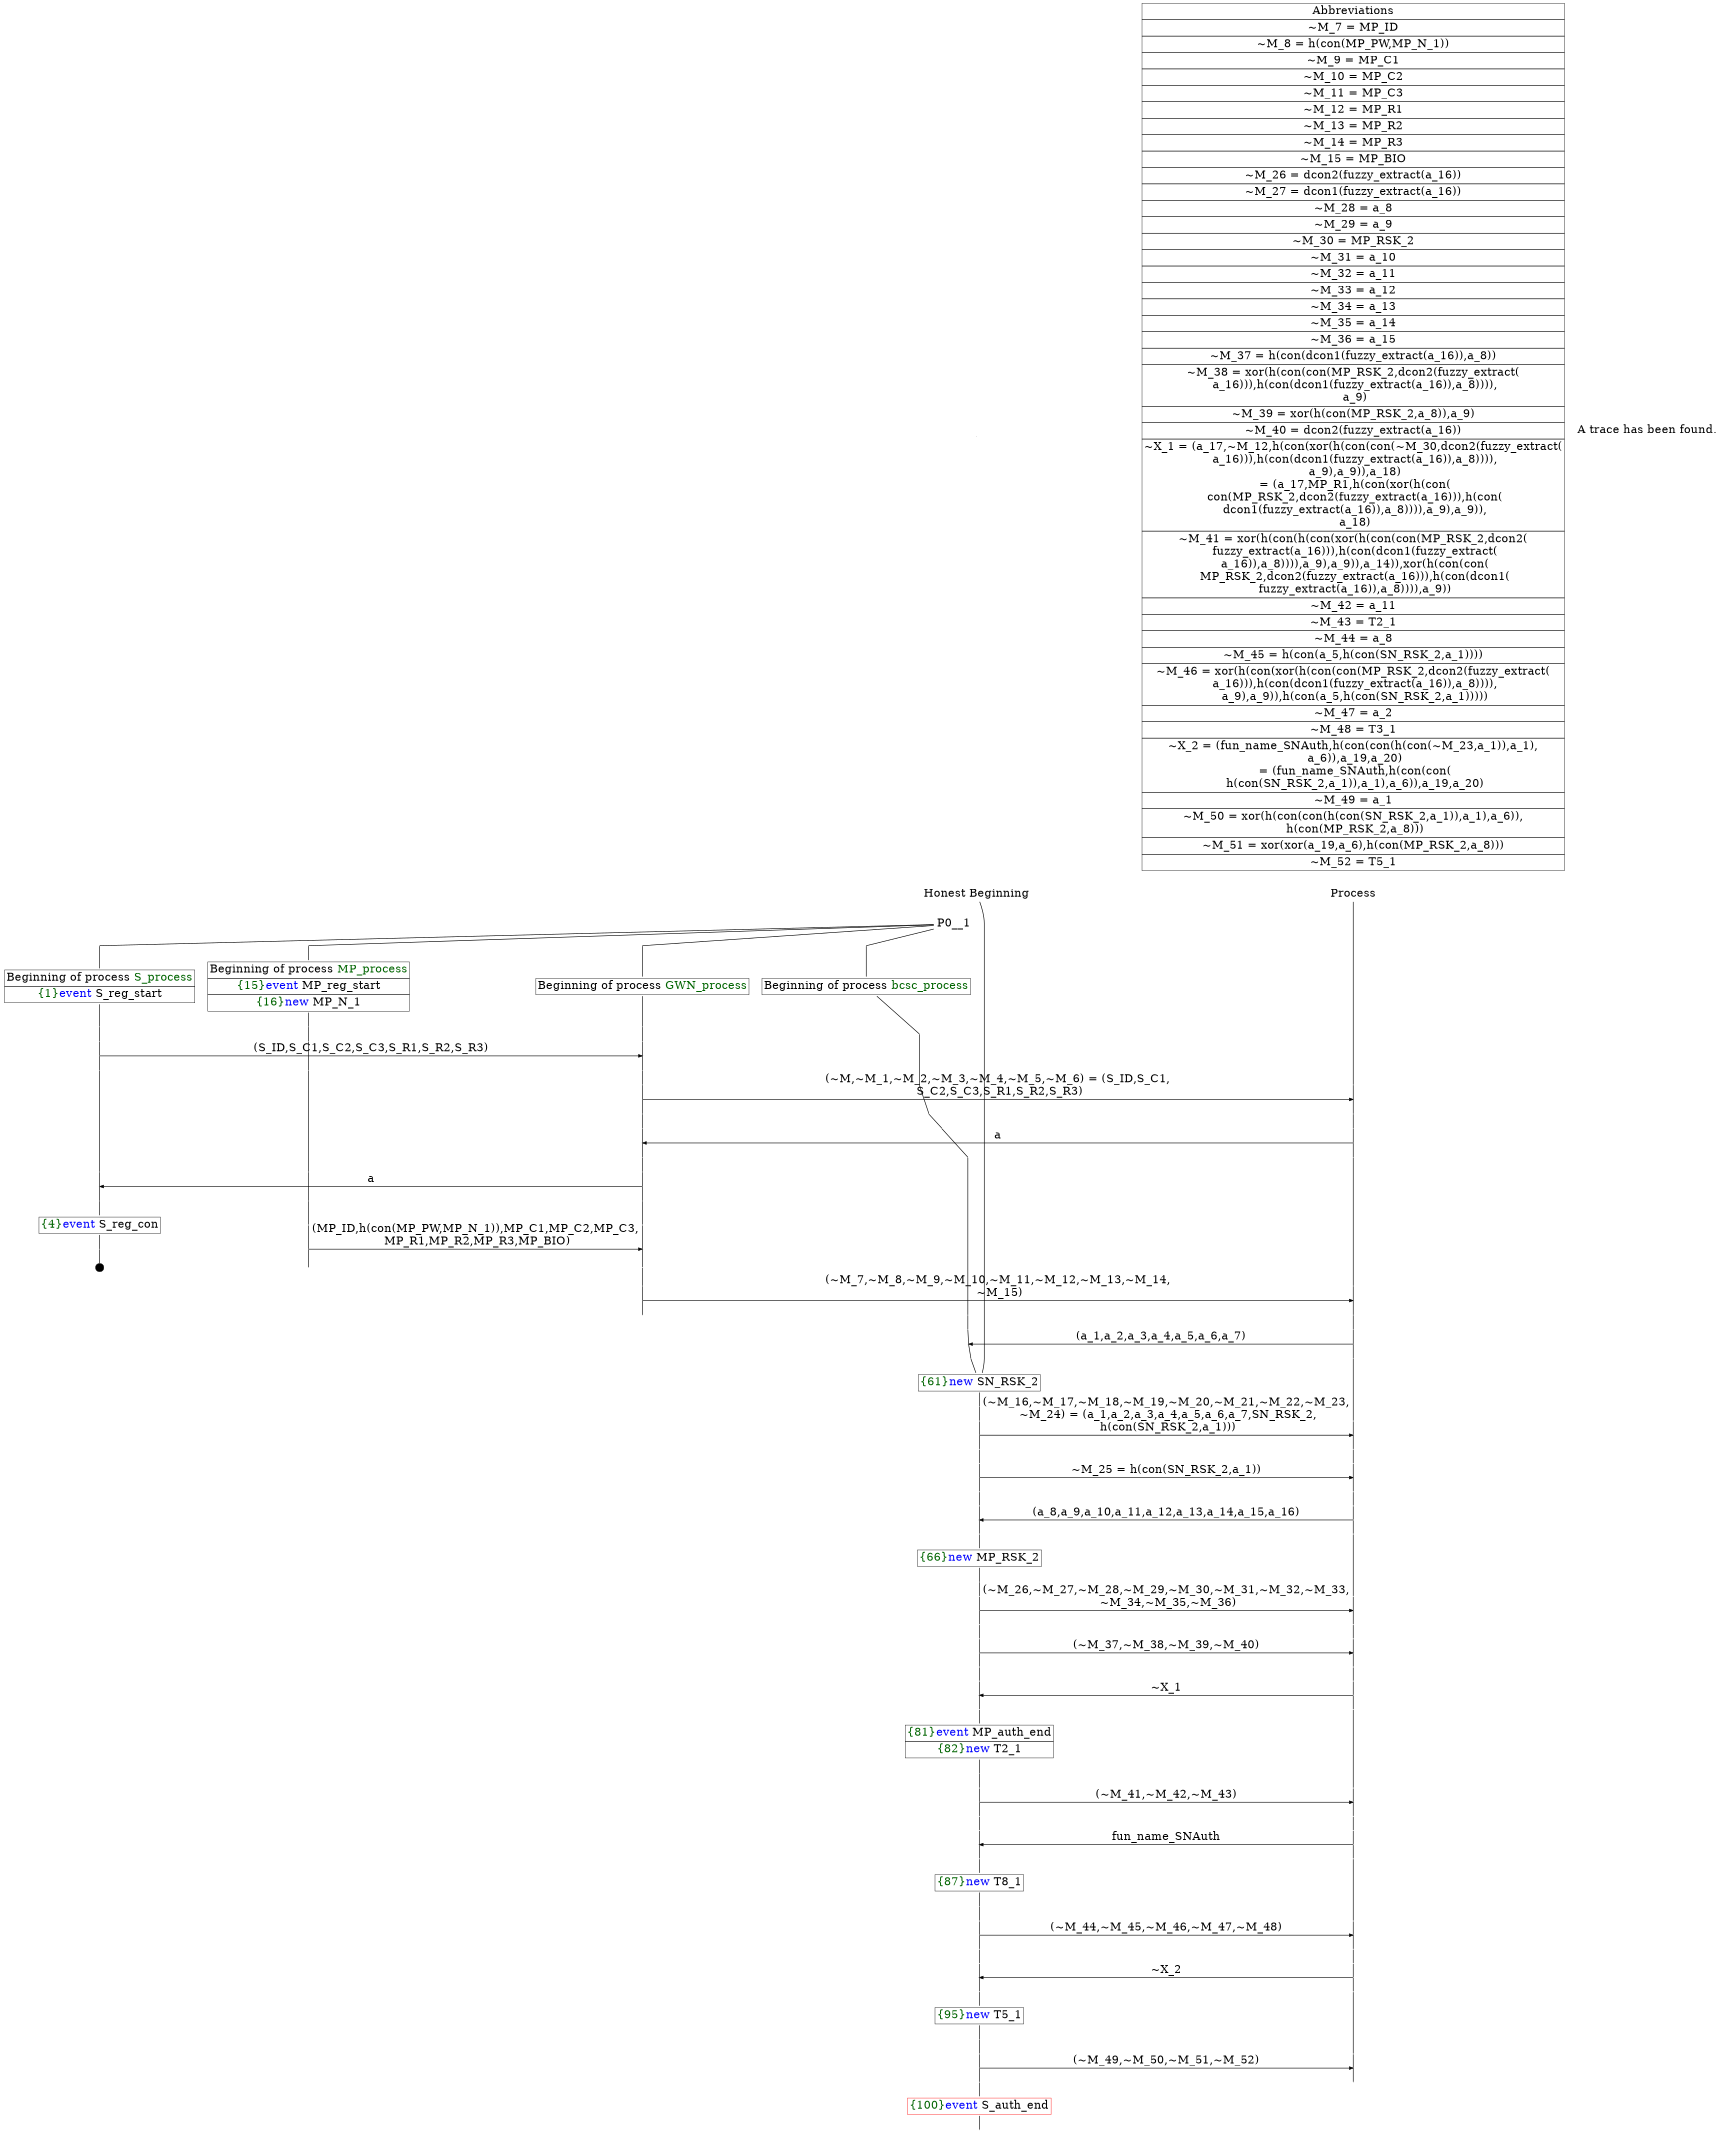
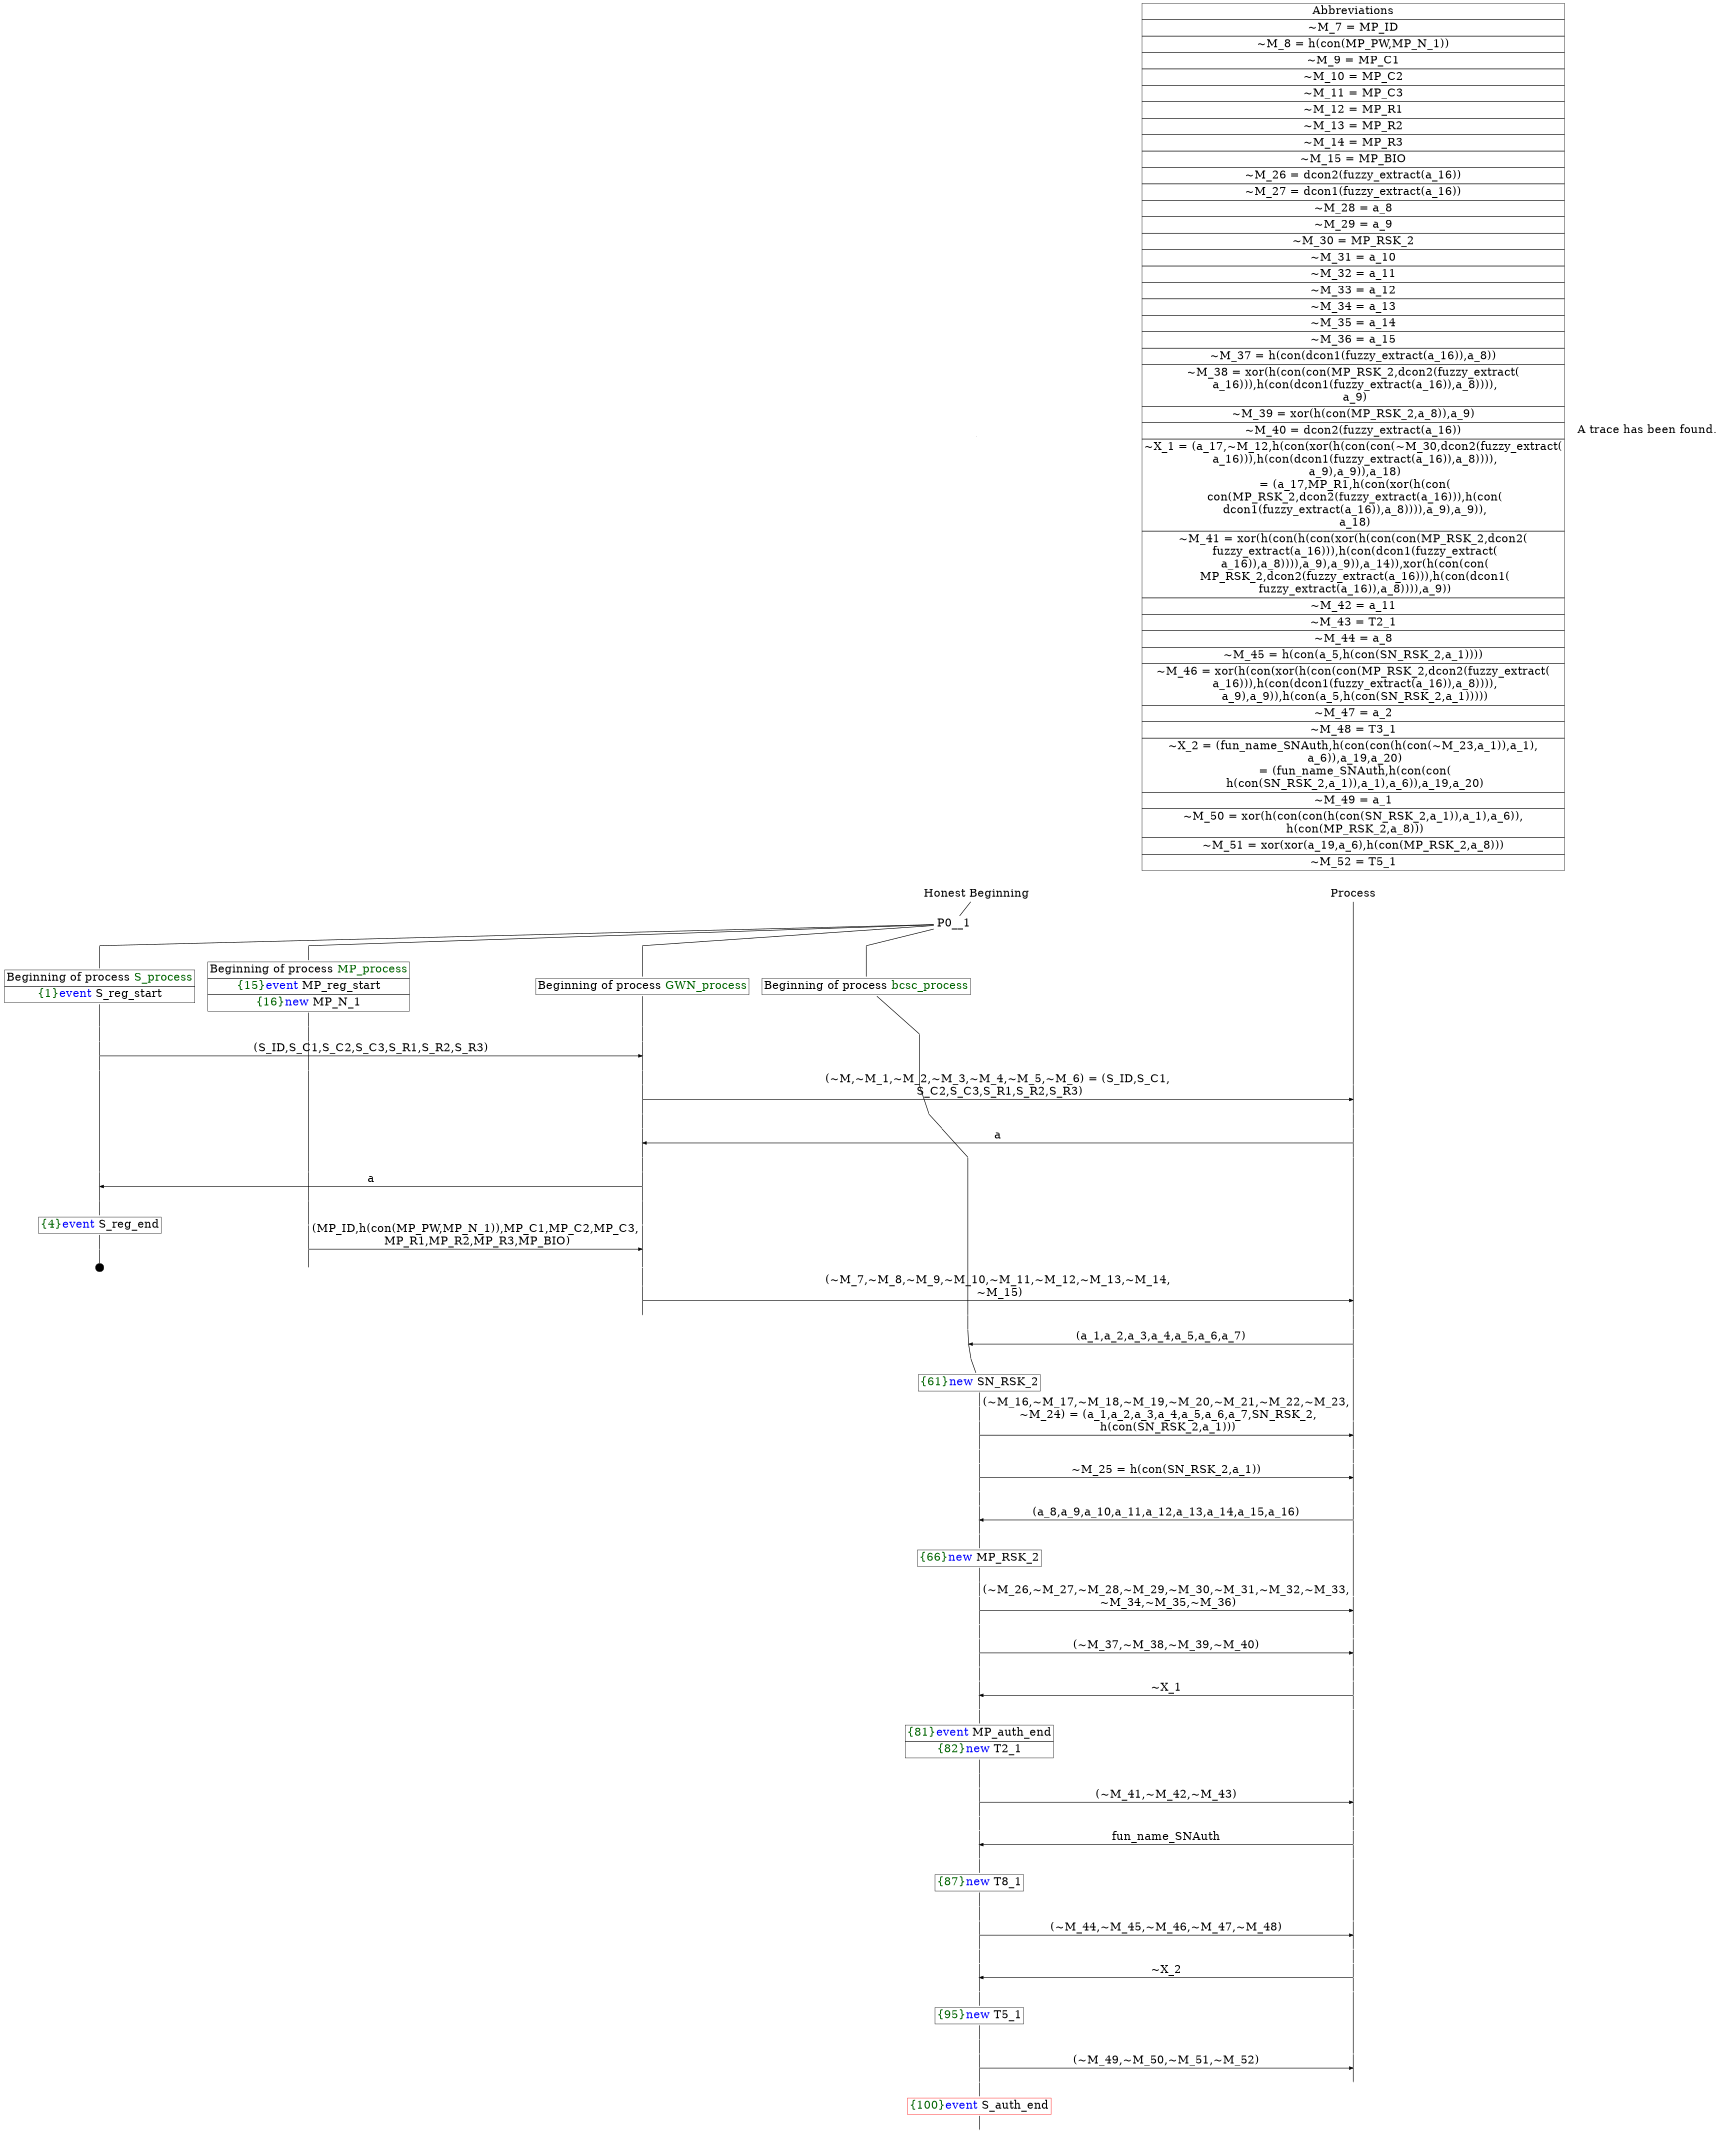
(984, 1137) -> (965, 909)
(127, 1224) -> (127, 1224)
